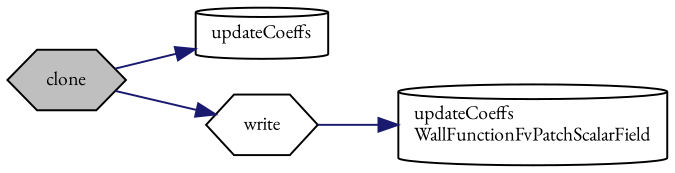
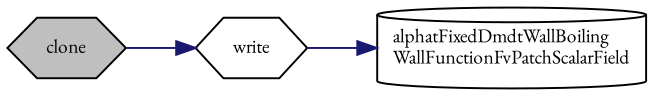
(262, 33) -> none
(533, 125) -> (512, 48)
